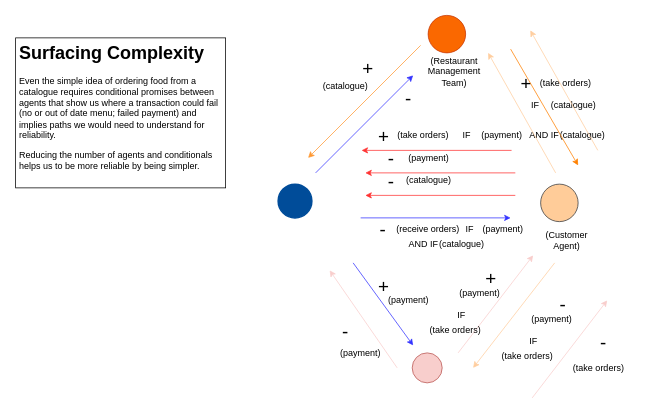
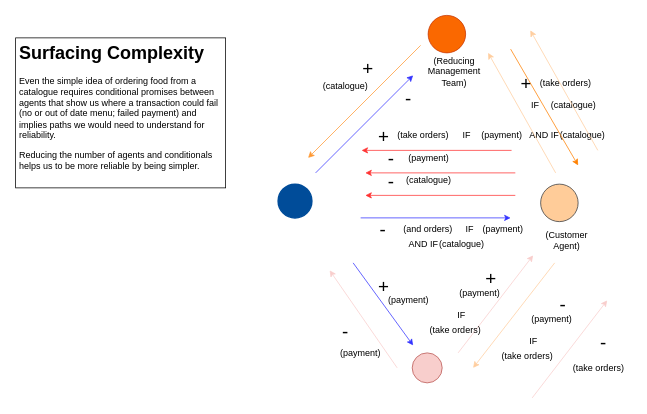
(454, 72) -> (454, 72)
(428, 229) -> (428, 229)
